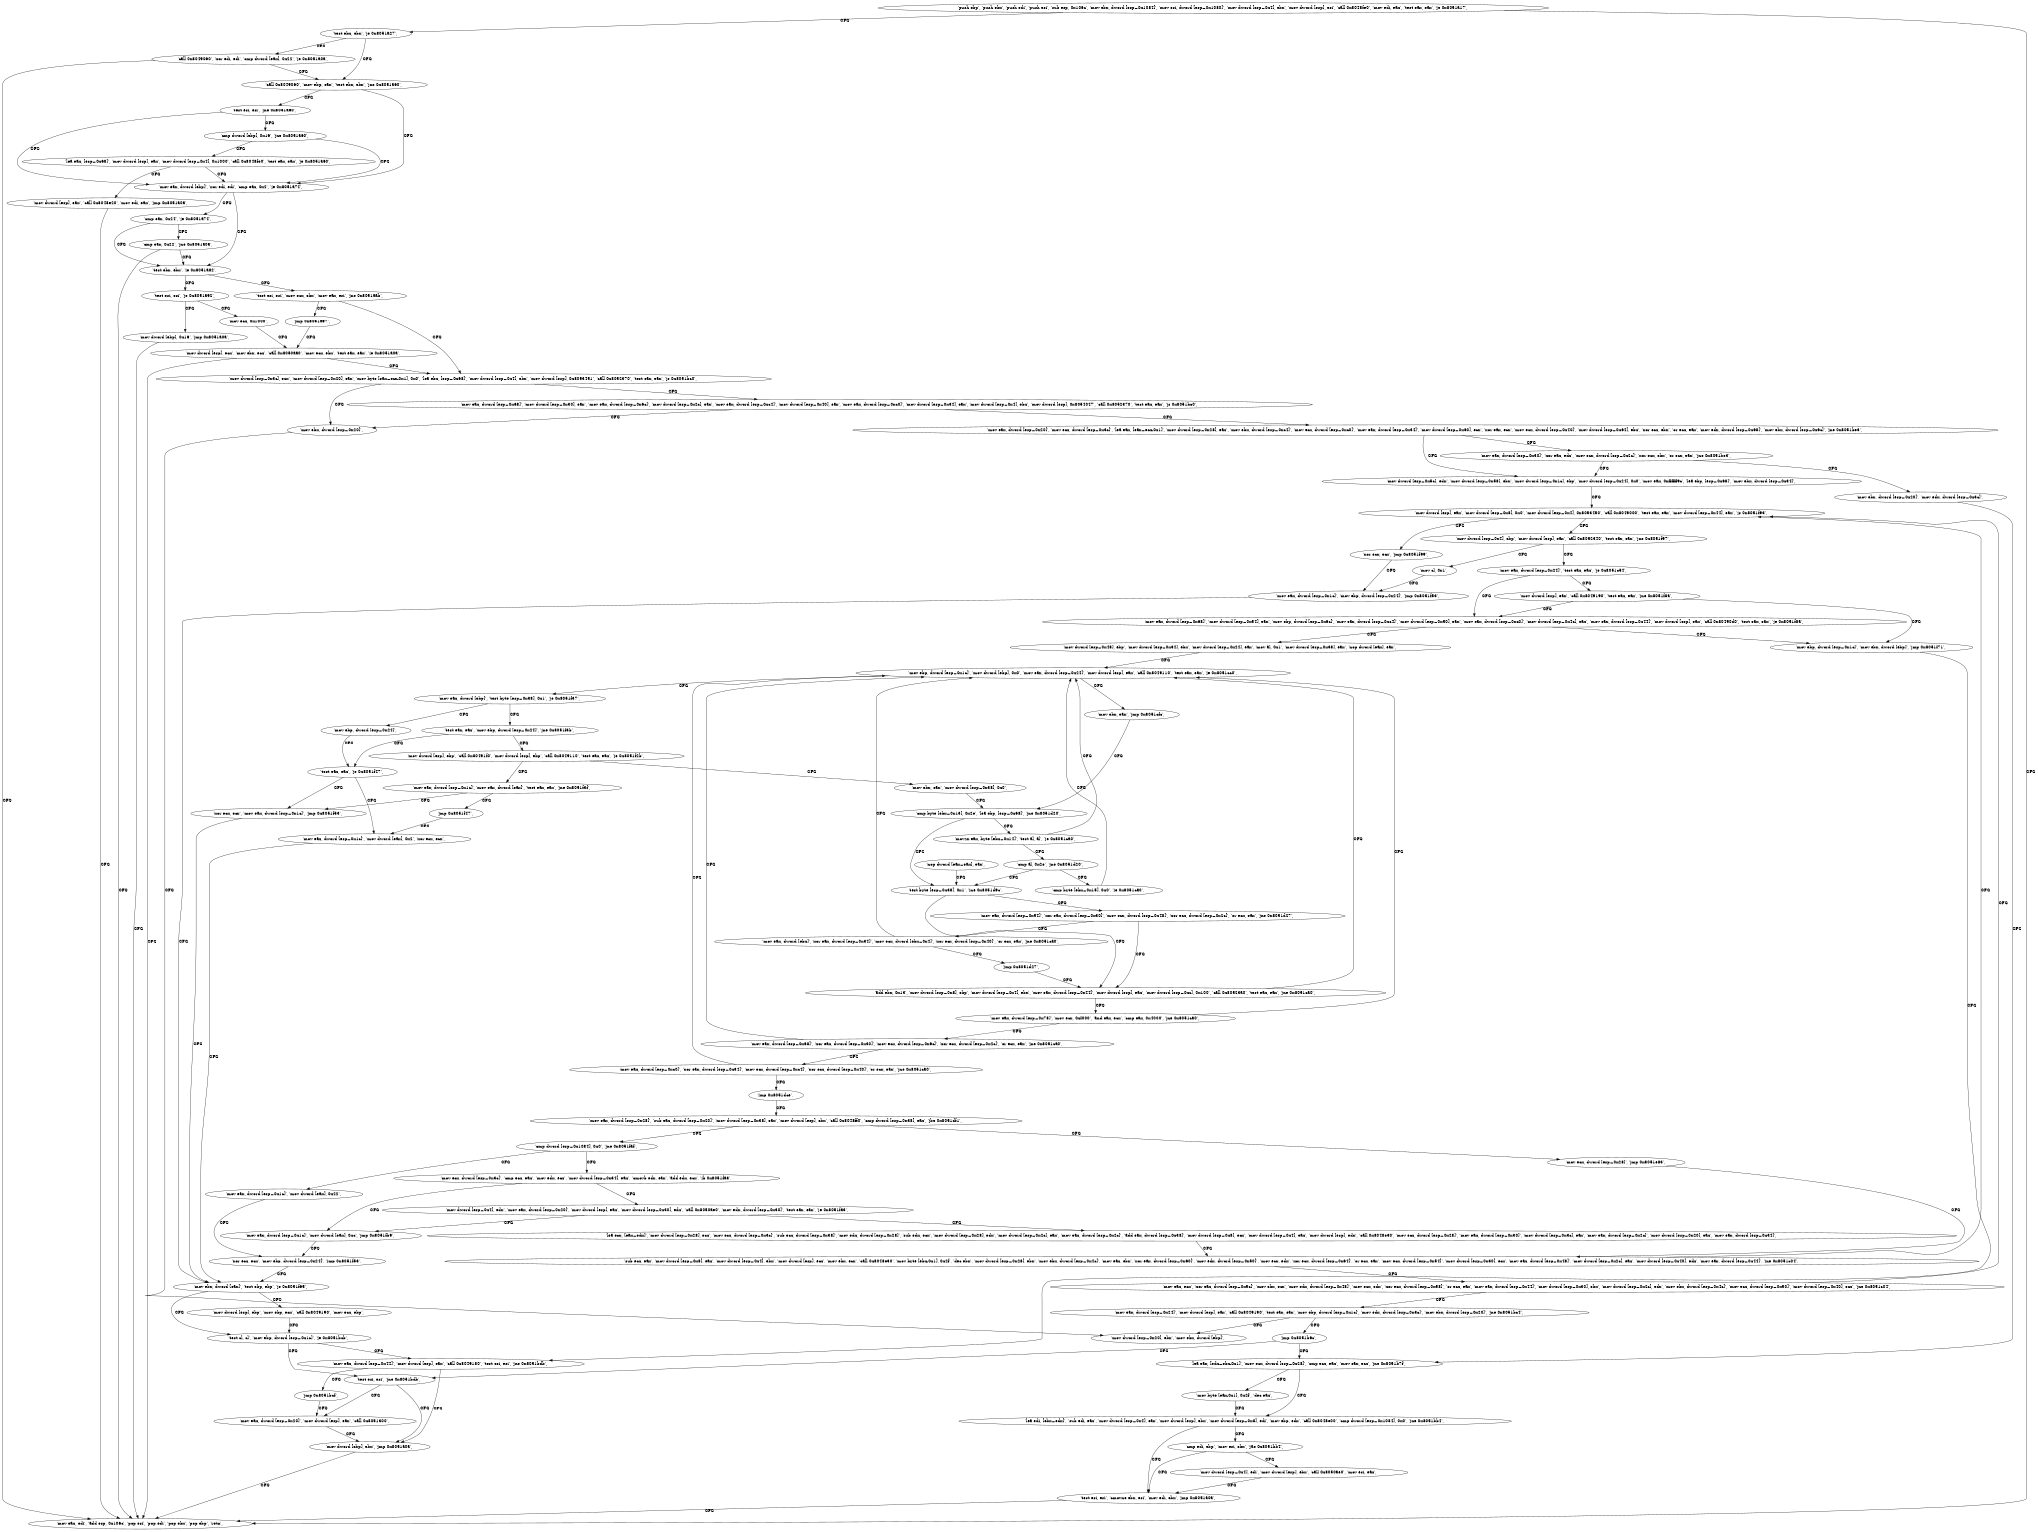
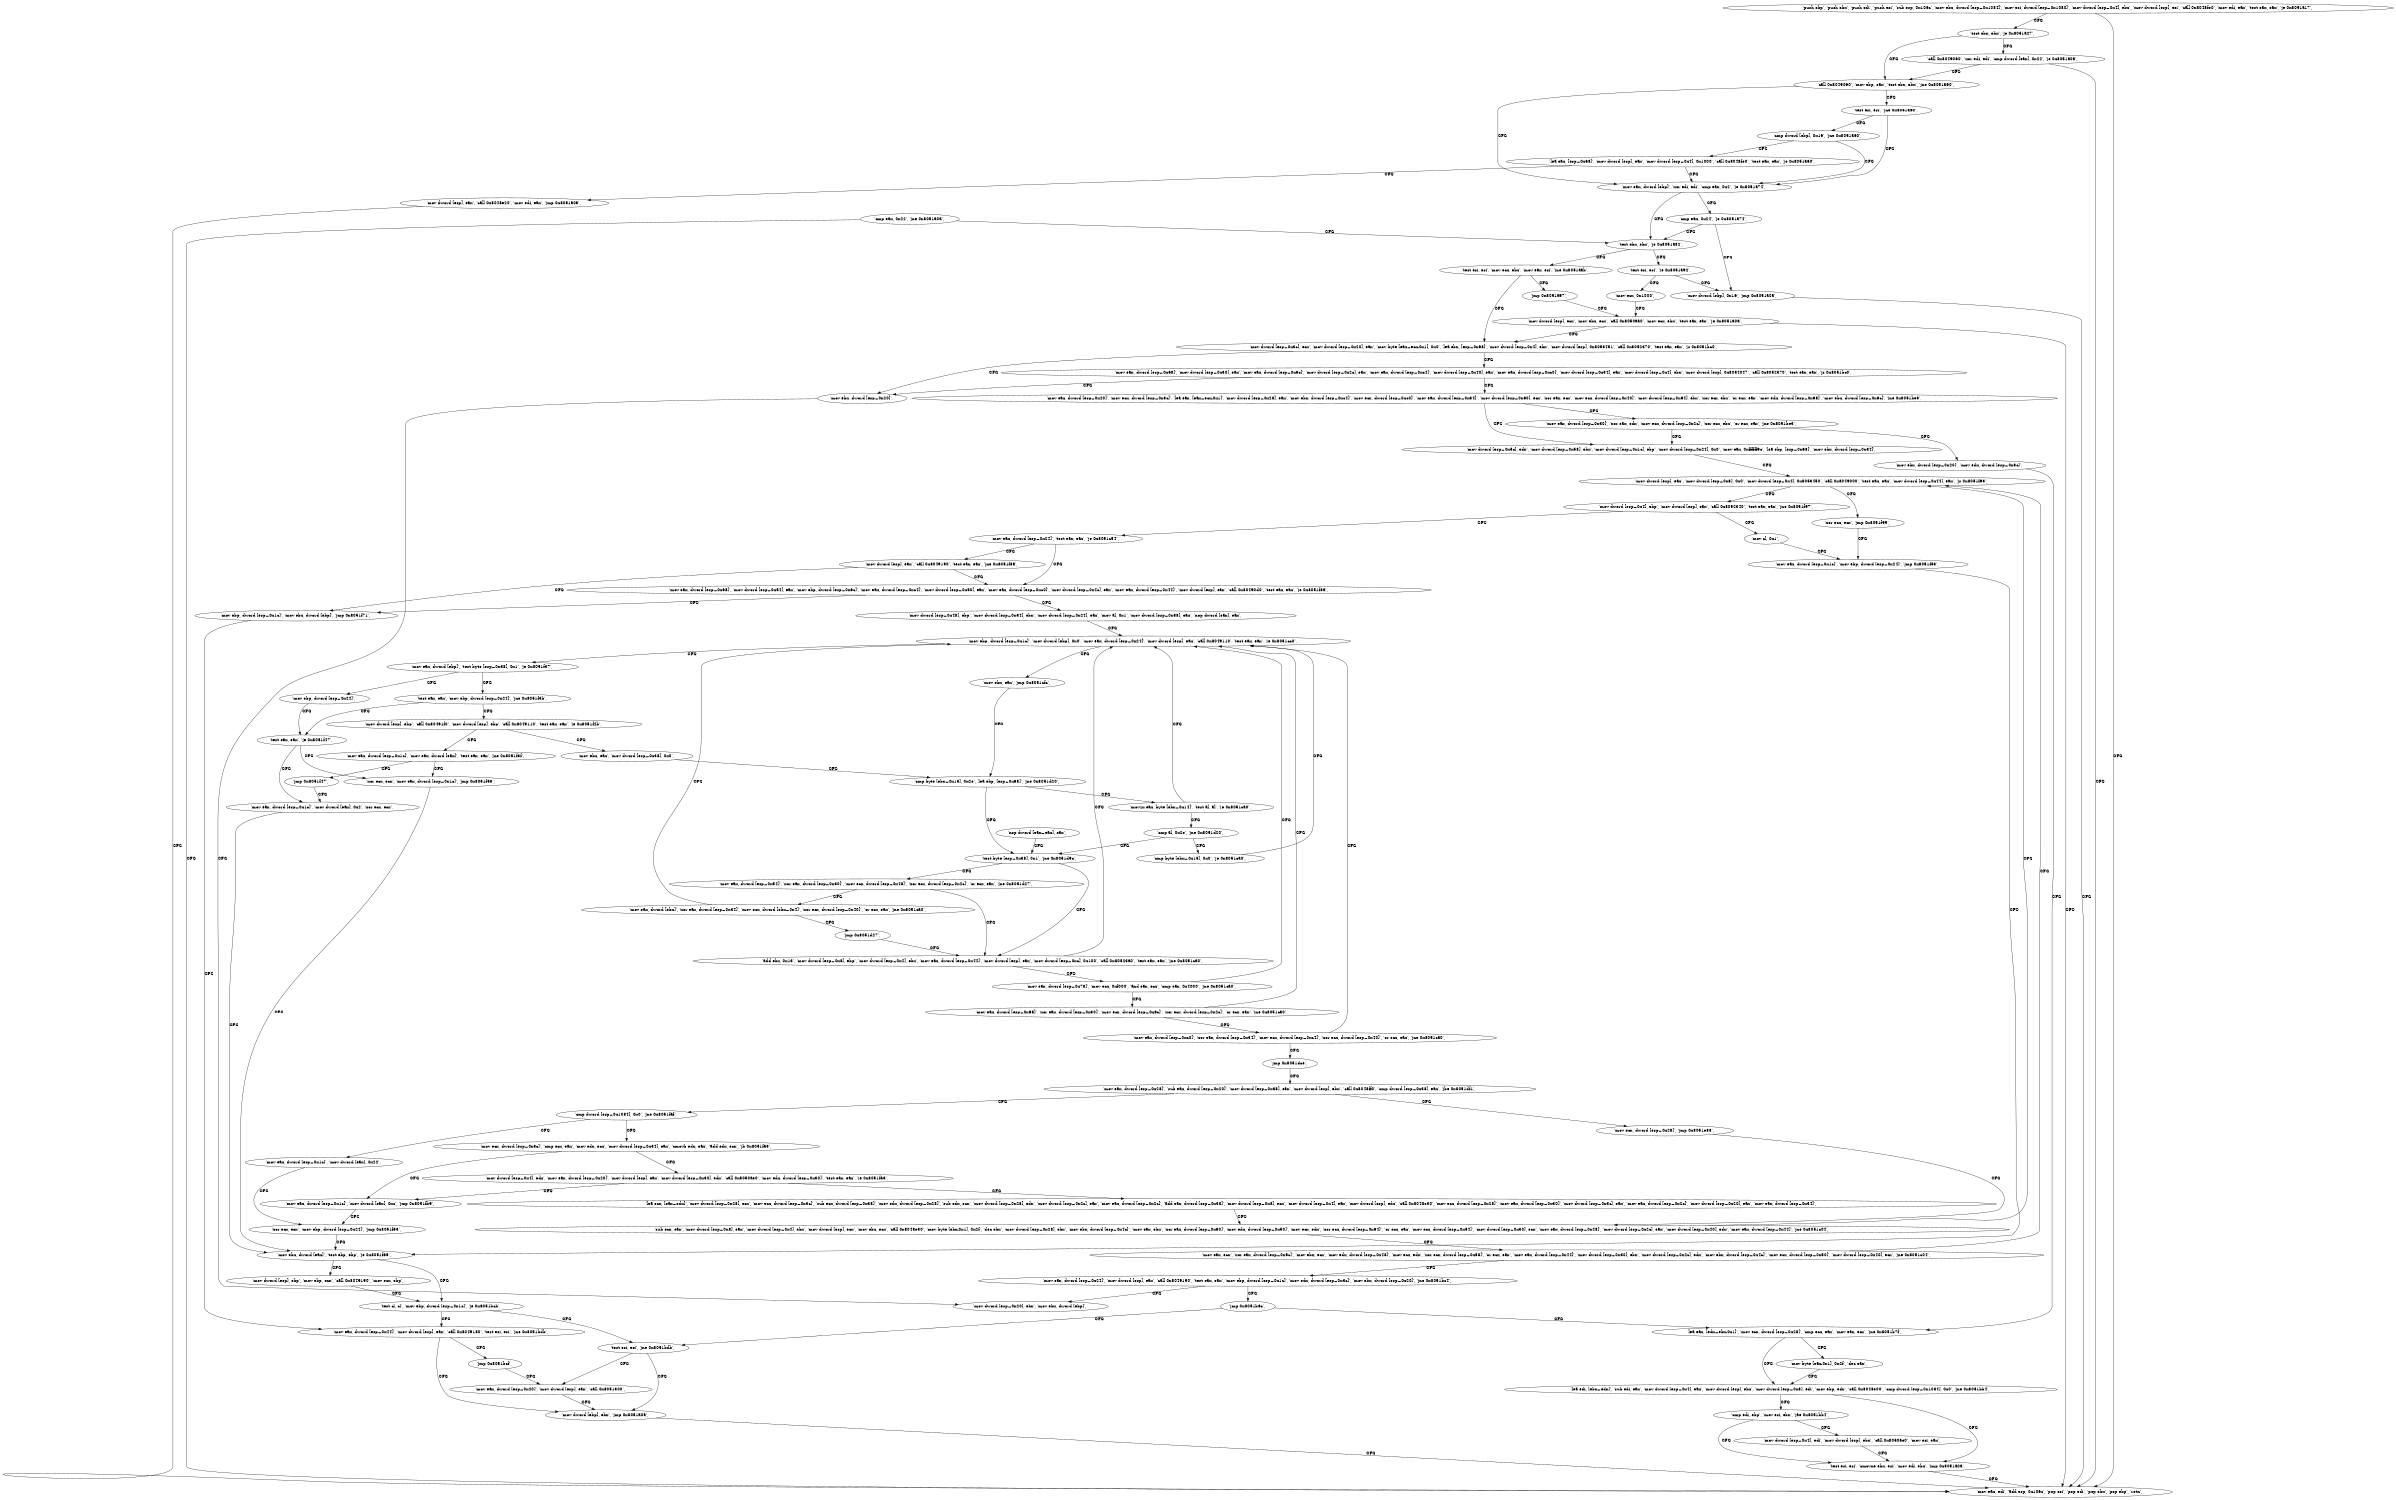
(178, 230) -> (1723, 256)
